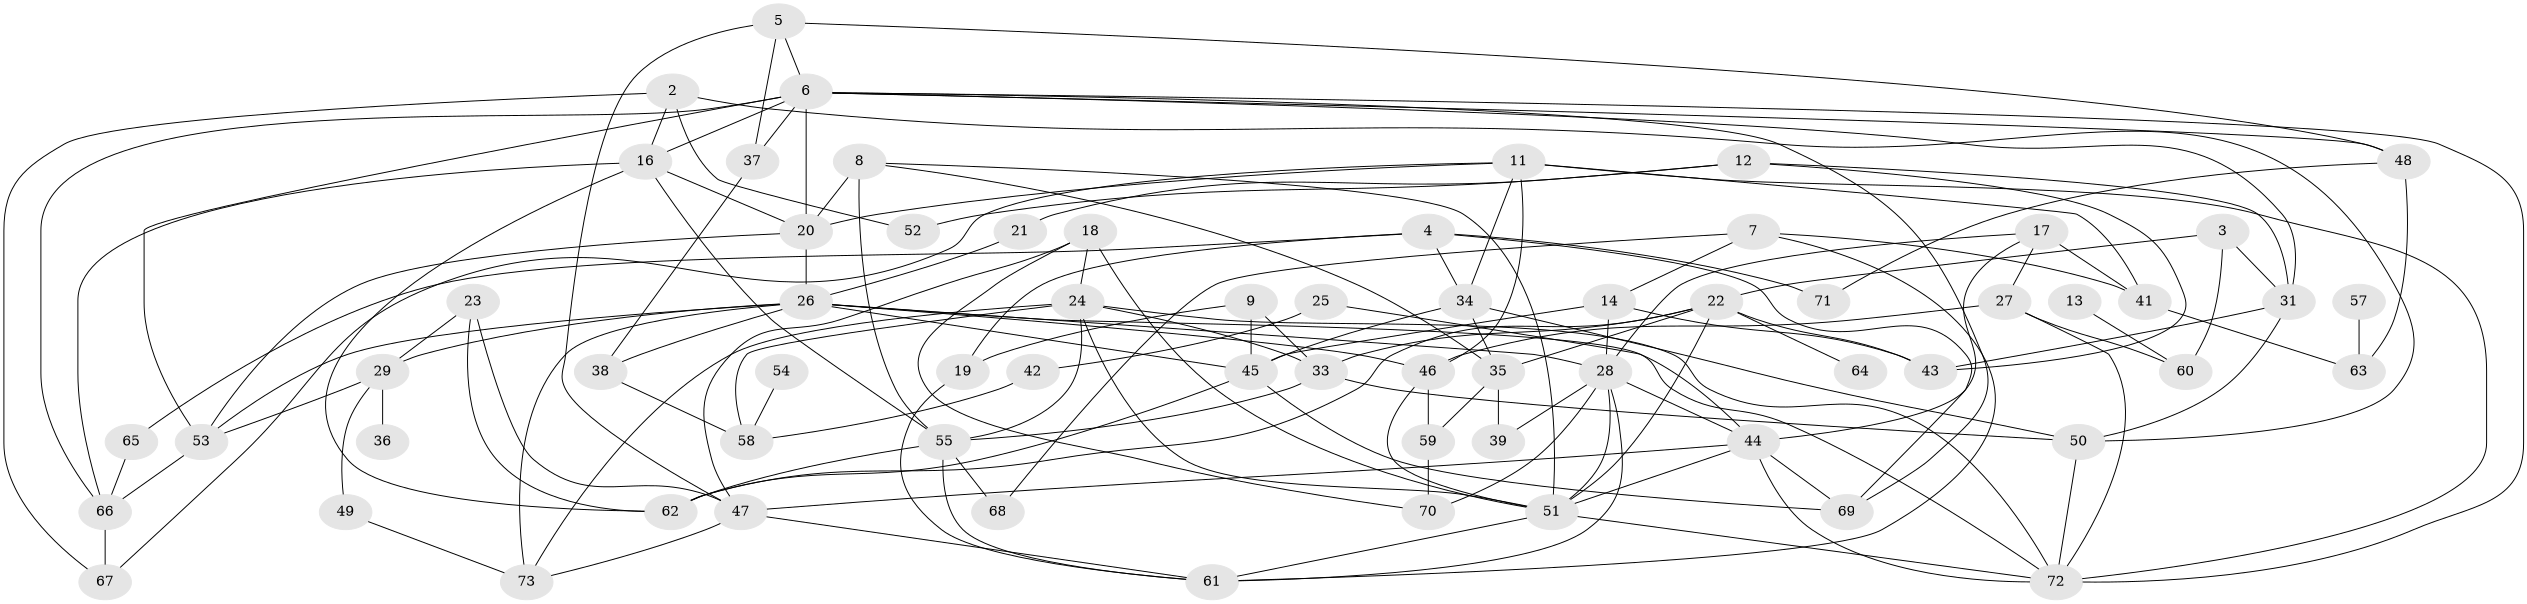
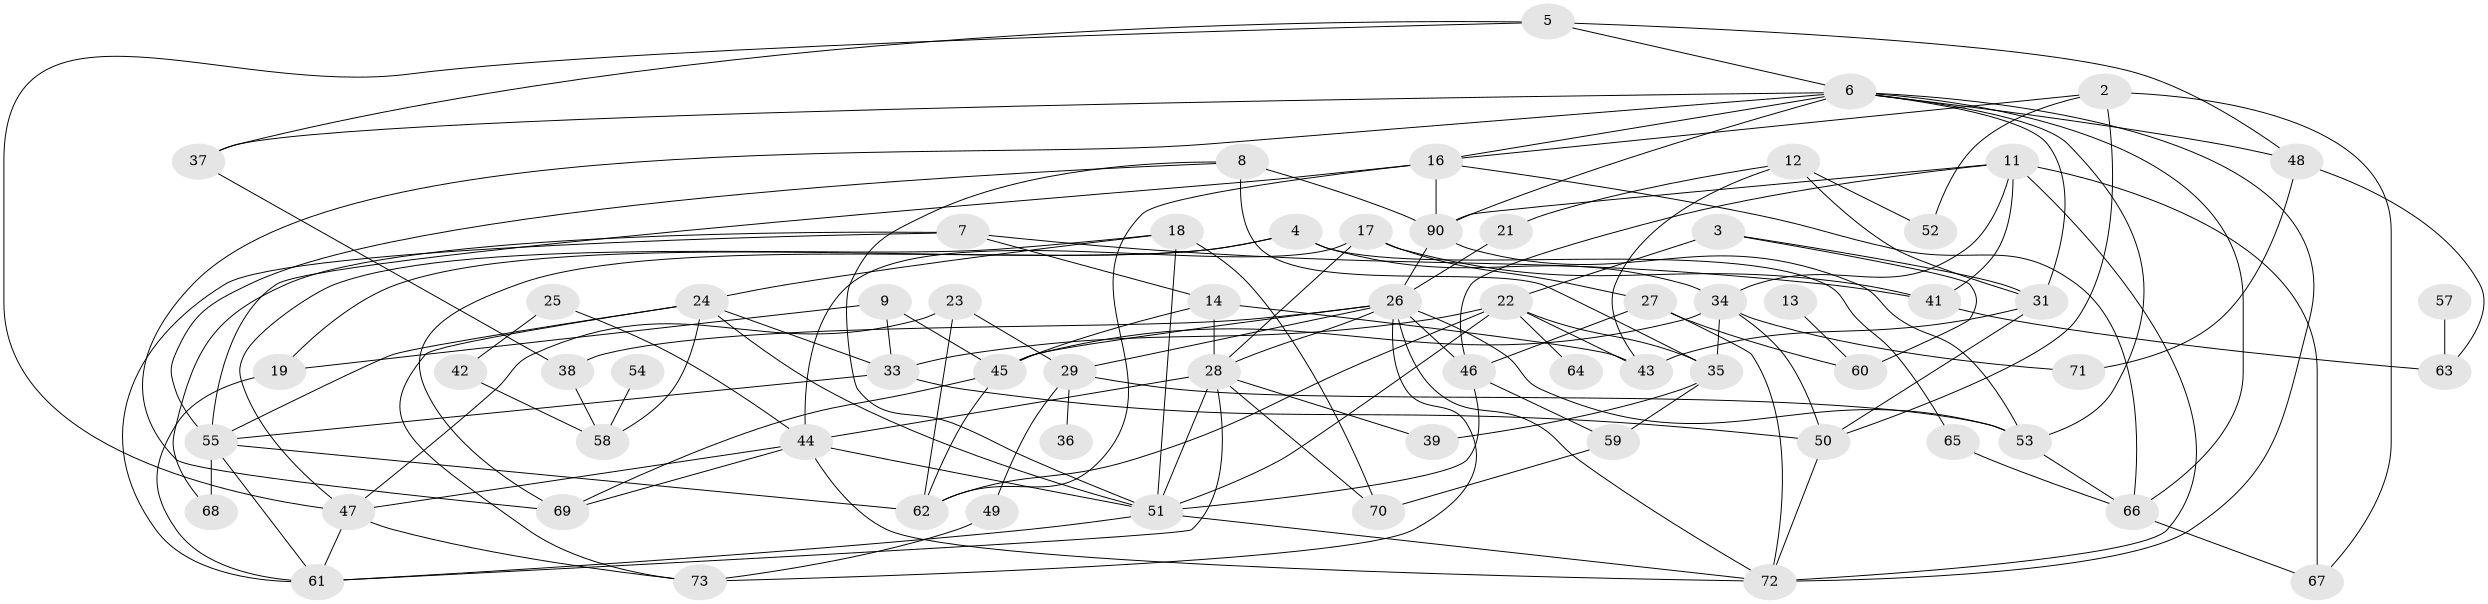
(806, 232) -> (1436, 232)
(1630, 253) -> (1879, 348)
(1706, 387) -> none
